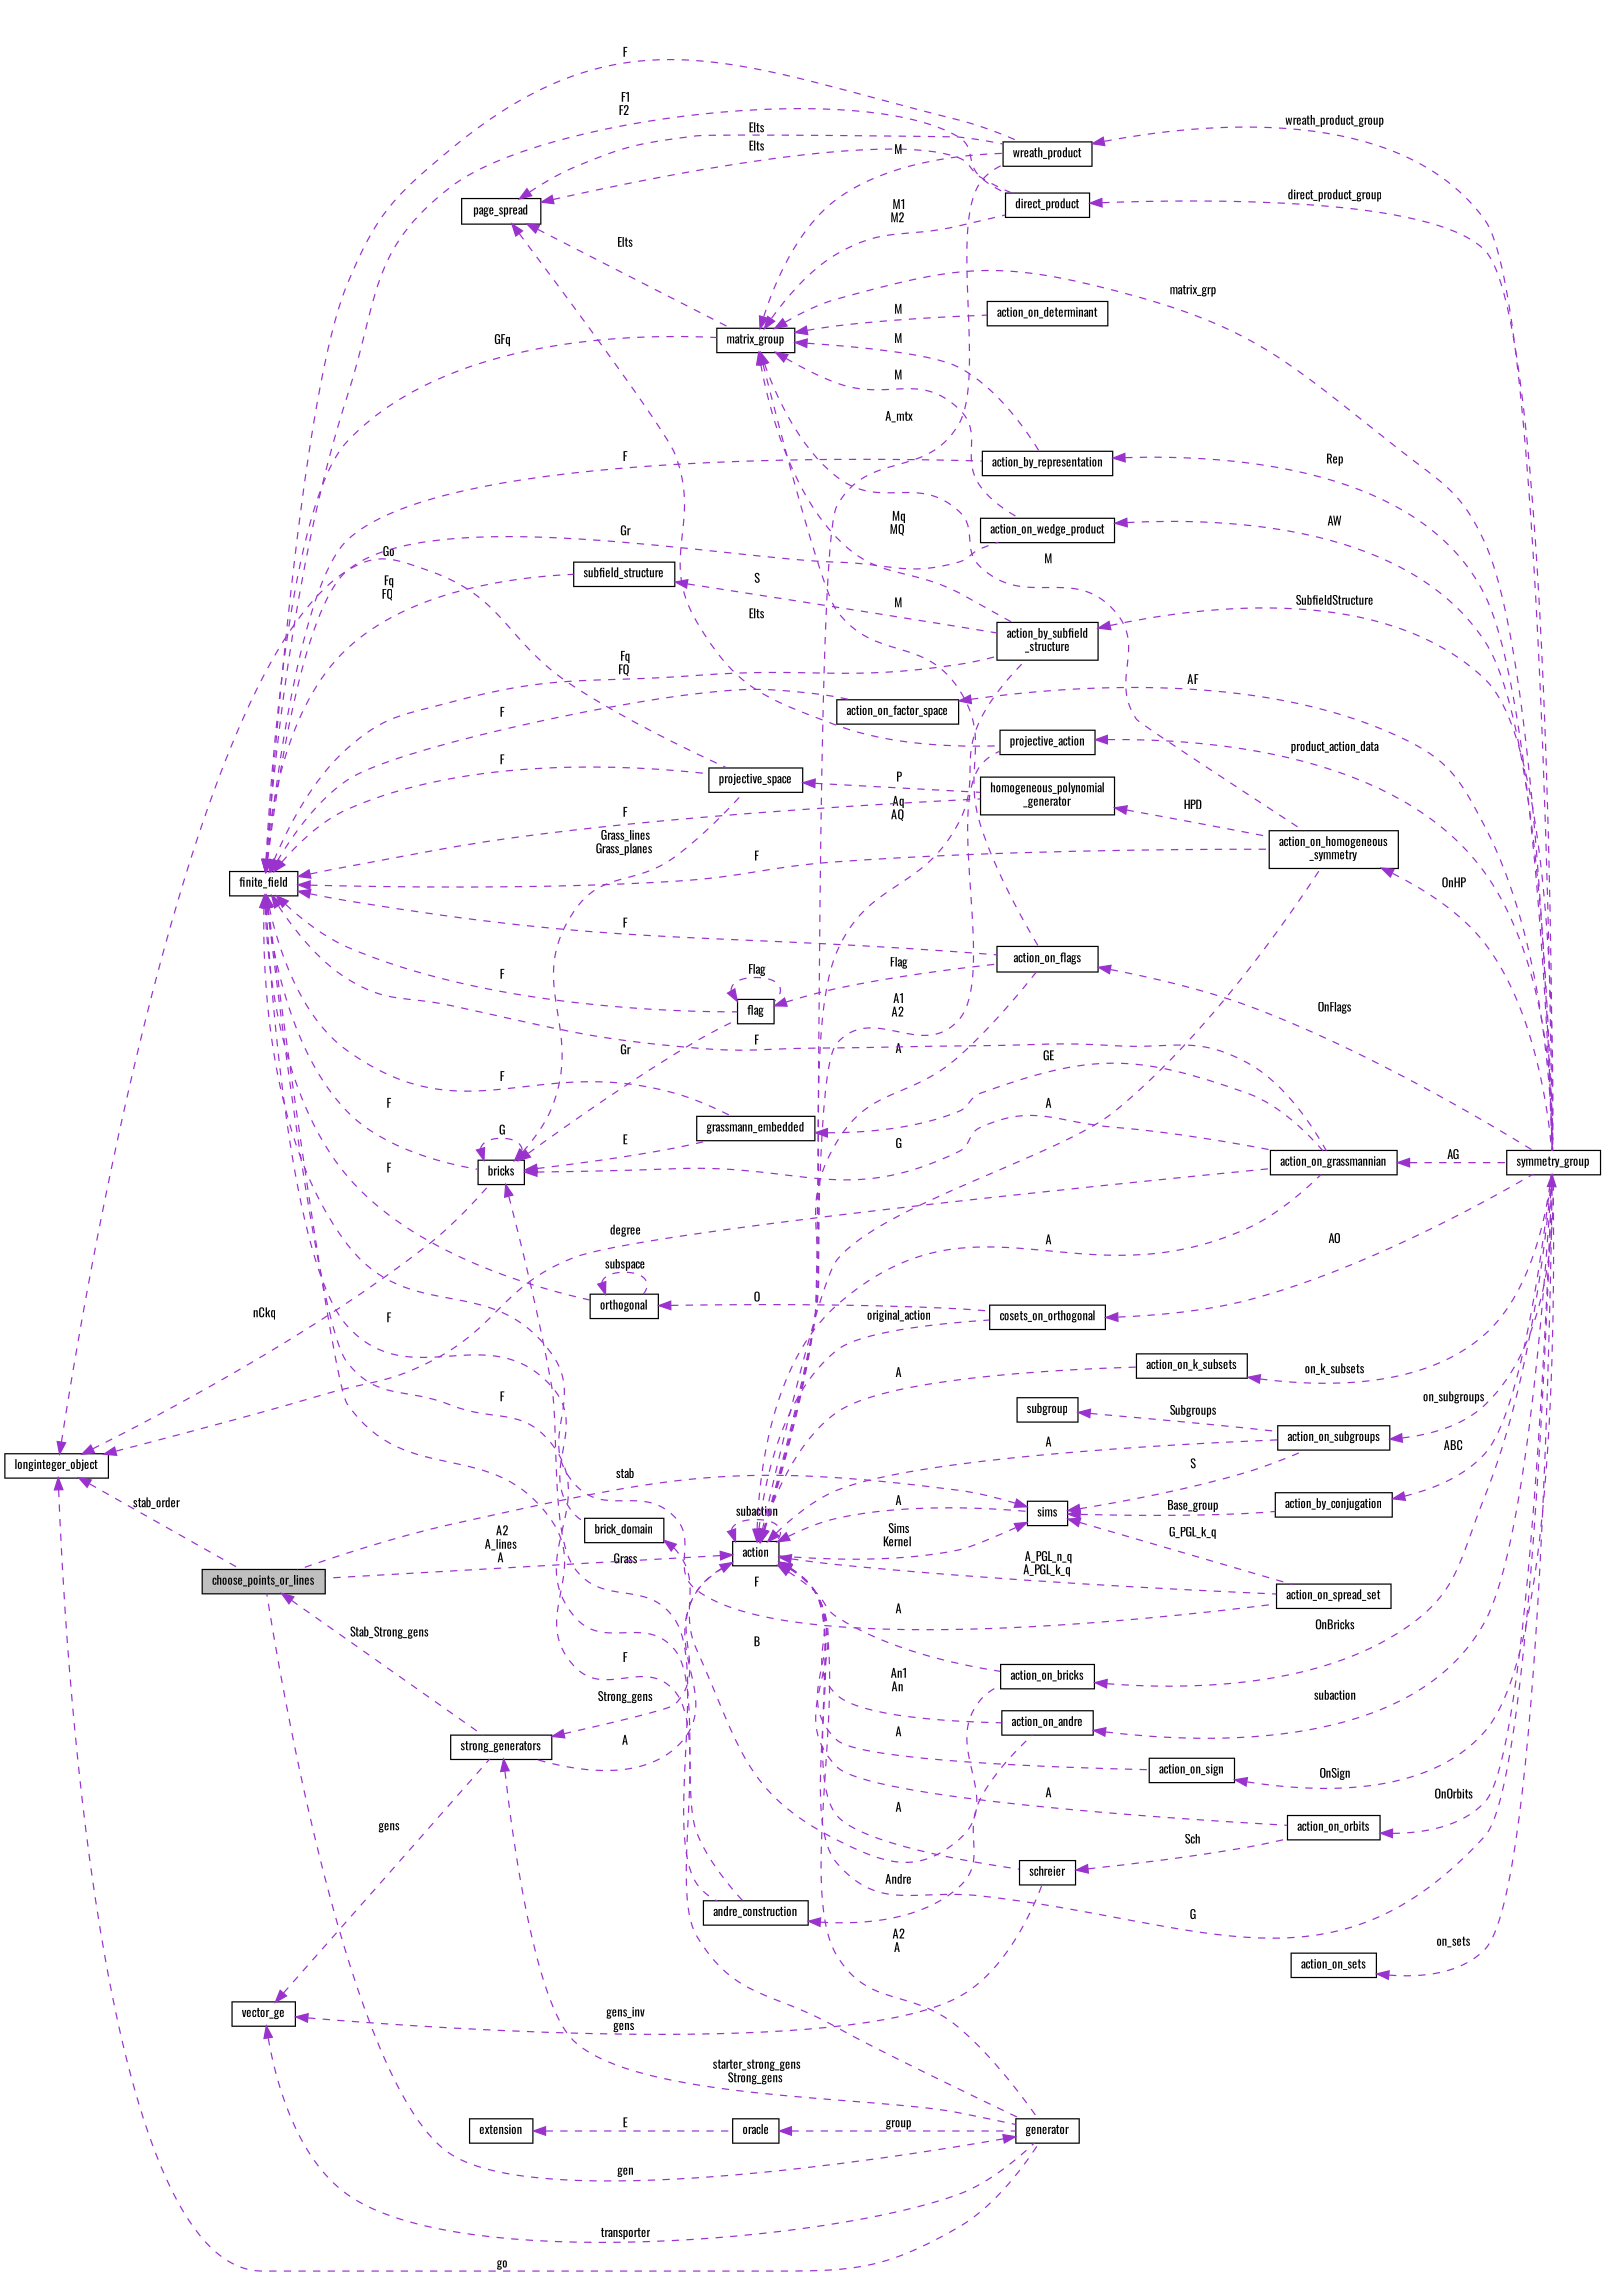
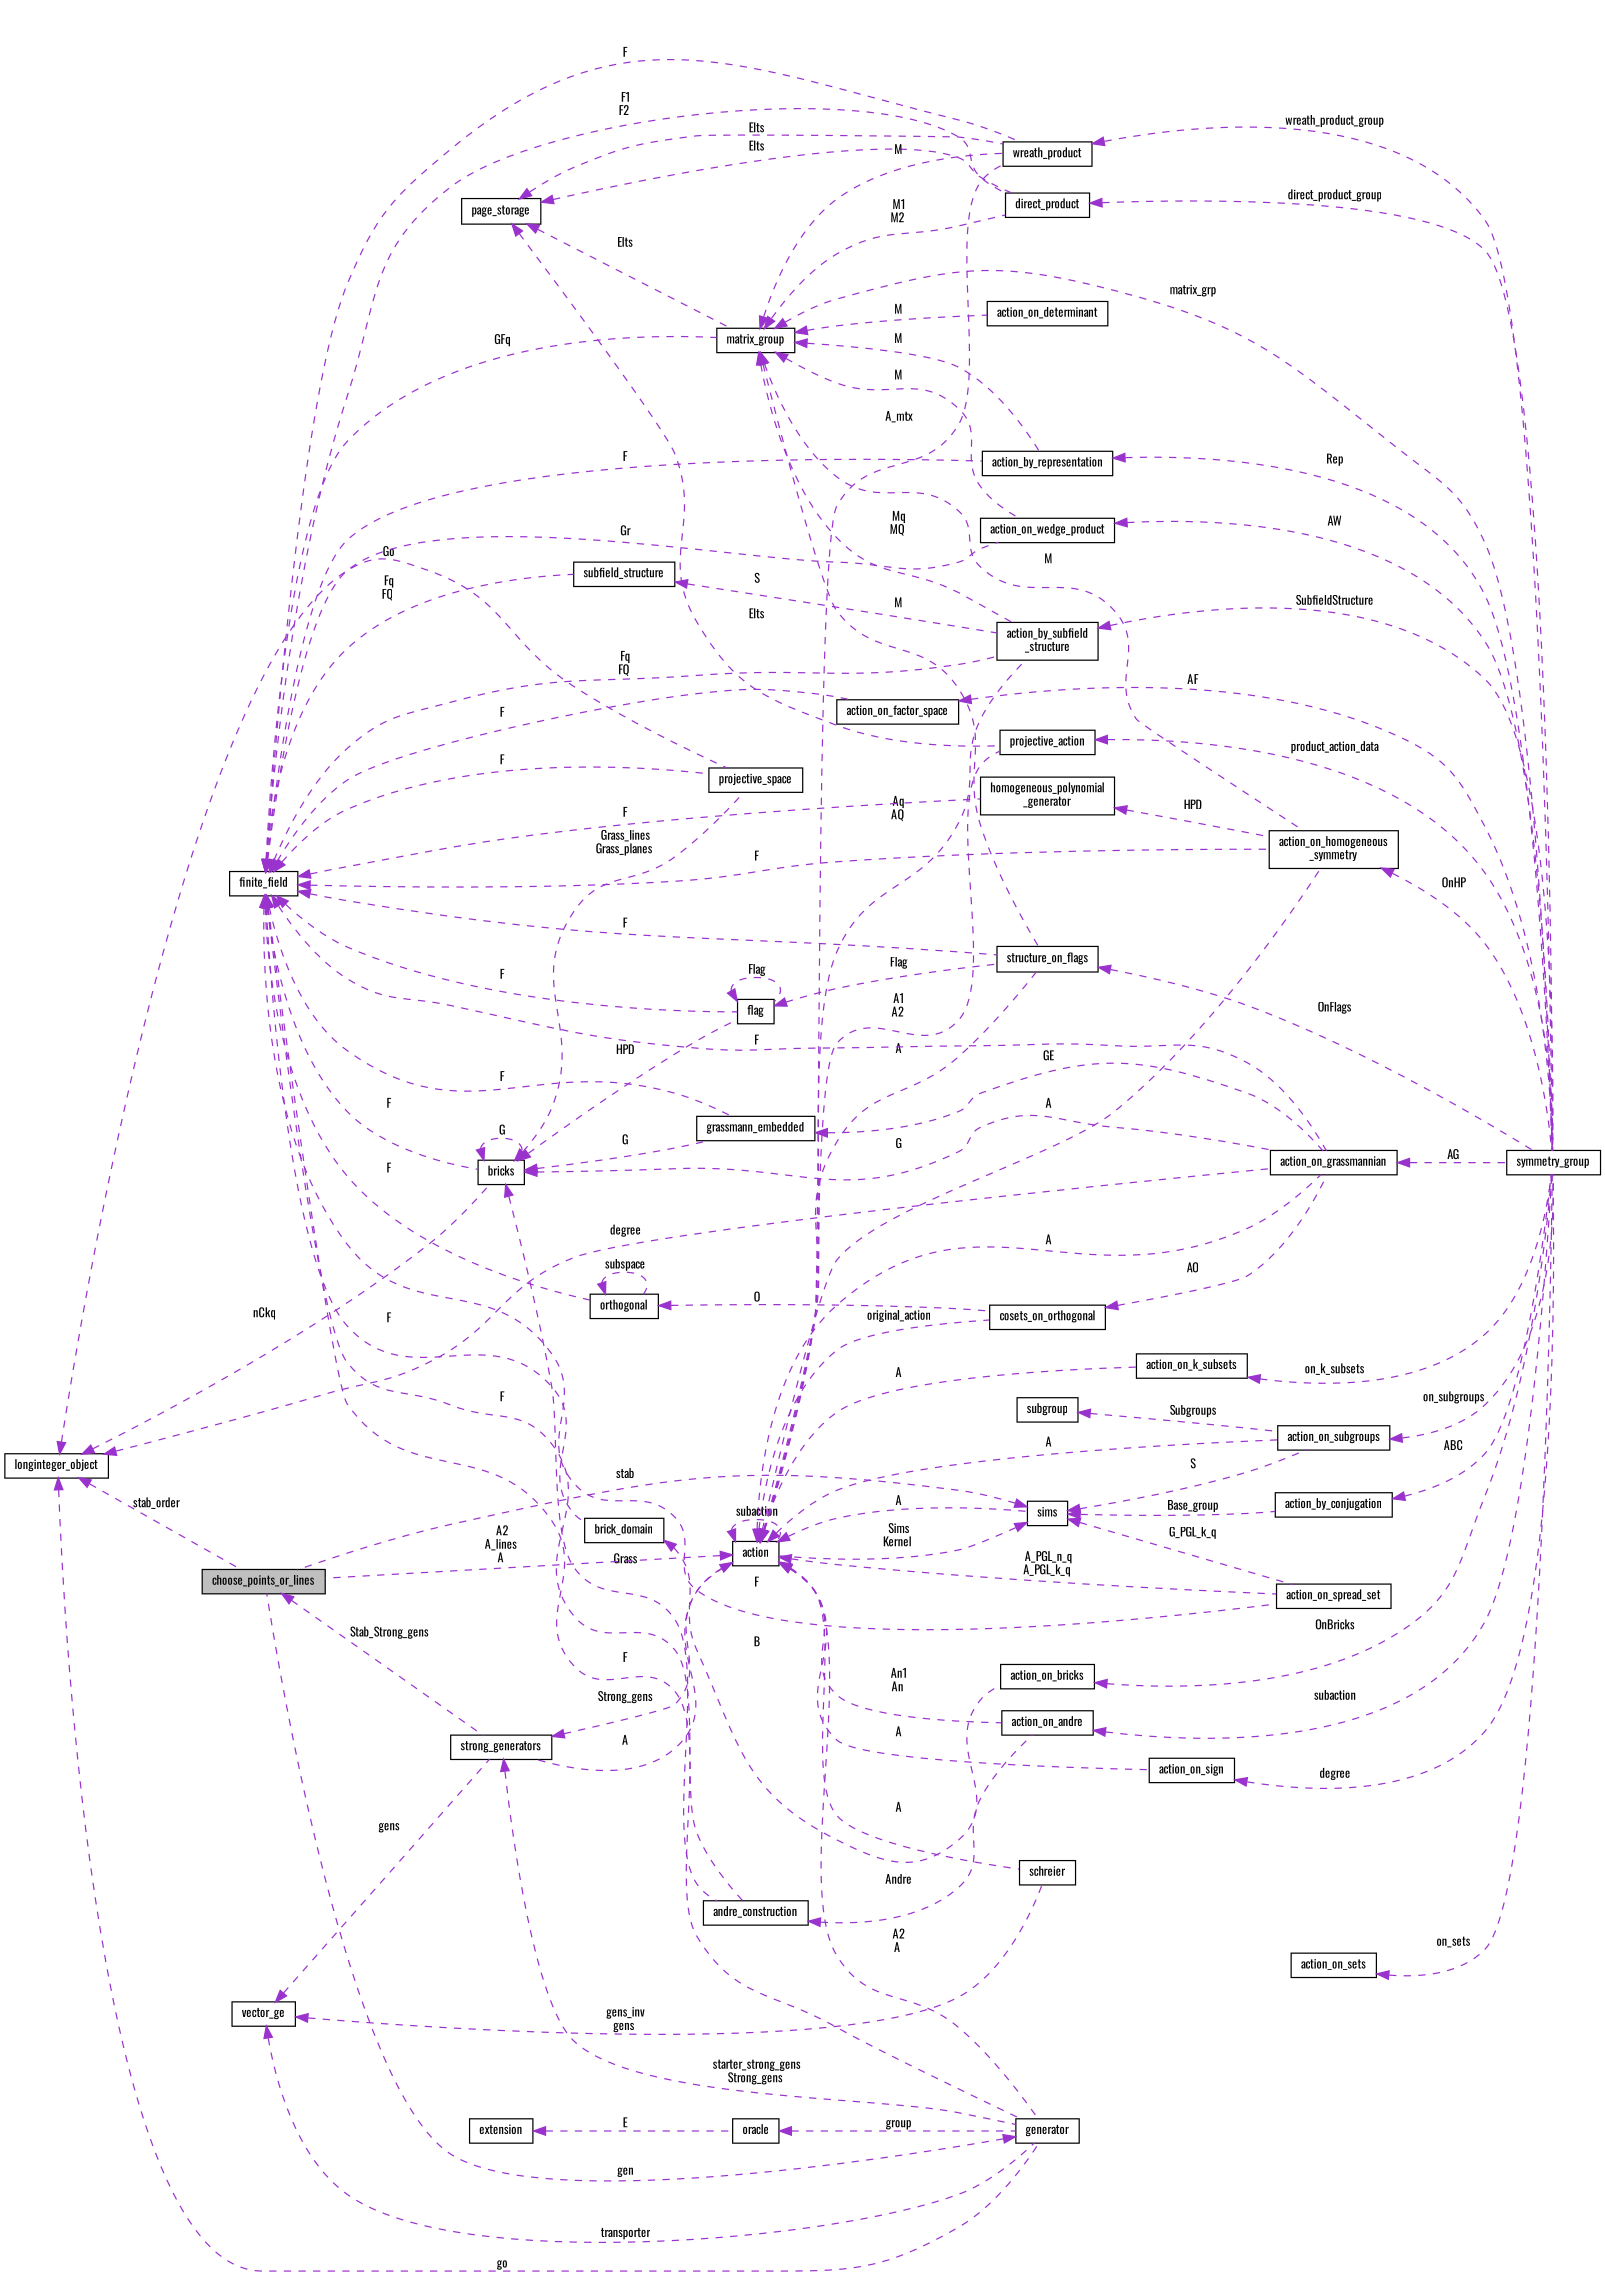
(501, 211) -> (501, 211)
(898, 788) -> none
(1048, 959) -> (1048, 959)
(624, 1051) -> (624, 1051)
(624, 1141) -> (624, 1141)
(1334, 1272) -> (1246, 1276)
(884, 1641) -> none
(1334, 1775) -> (1334, 1775)
(1334, 1828) -> none
(1335, 1930) -> none
